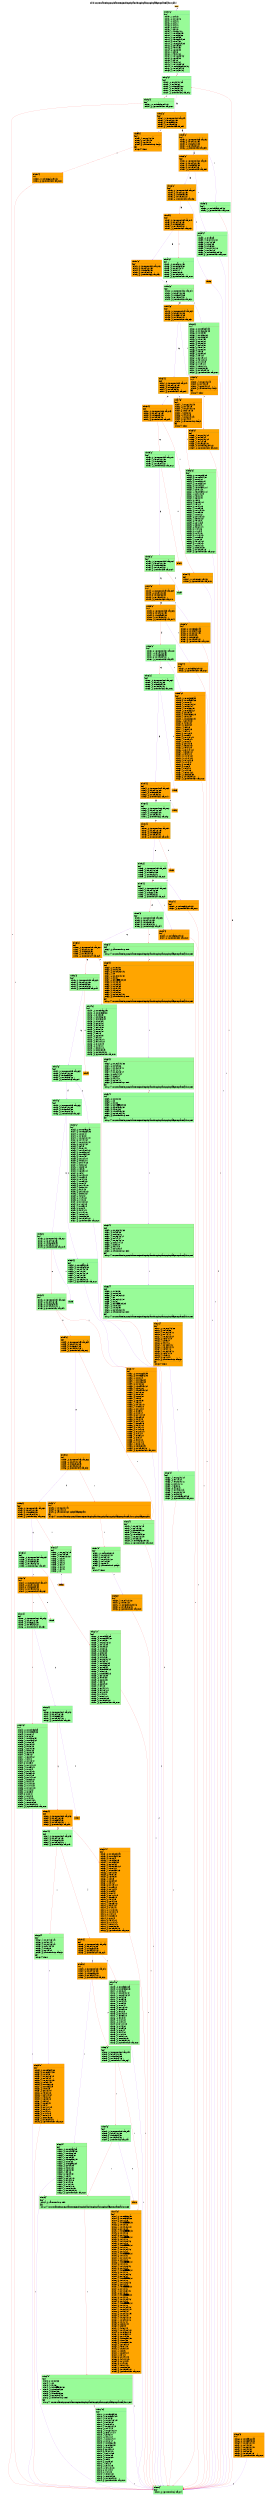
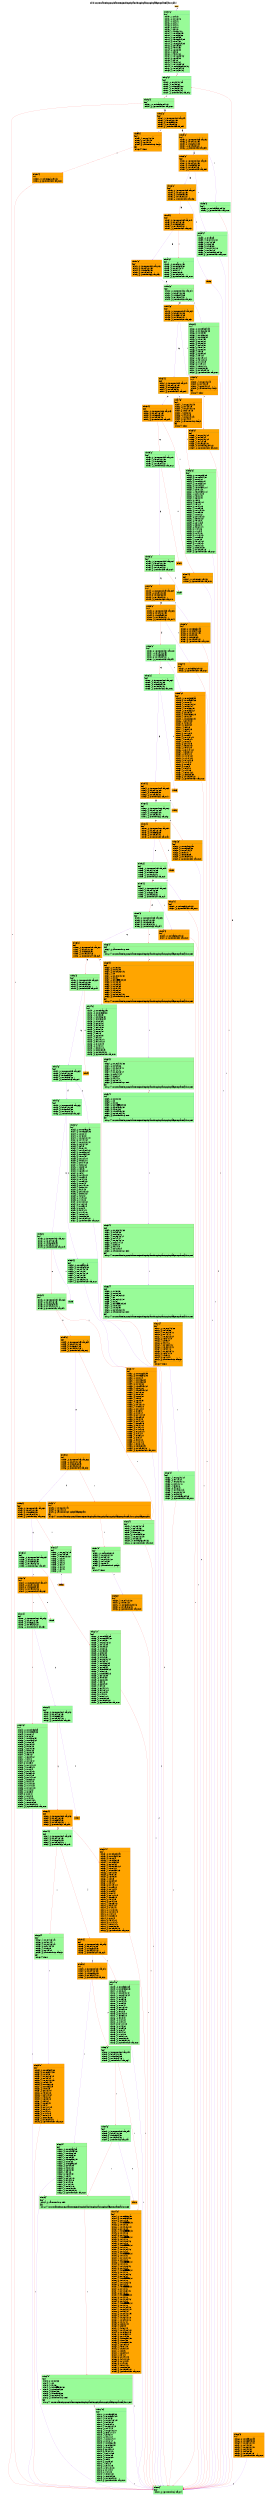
(176, 103) -> (164, 110)
none -> (187, 851)
